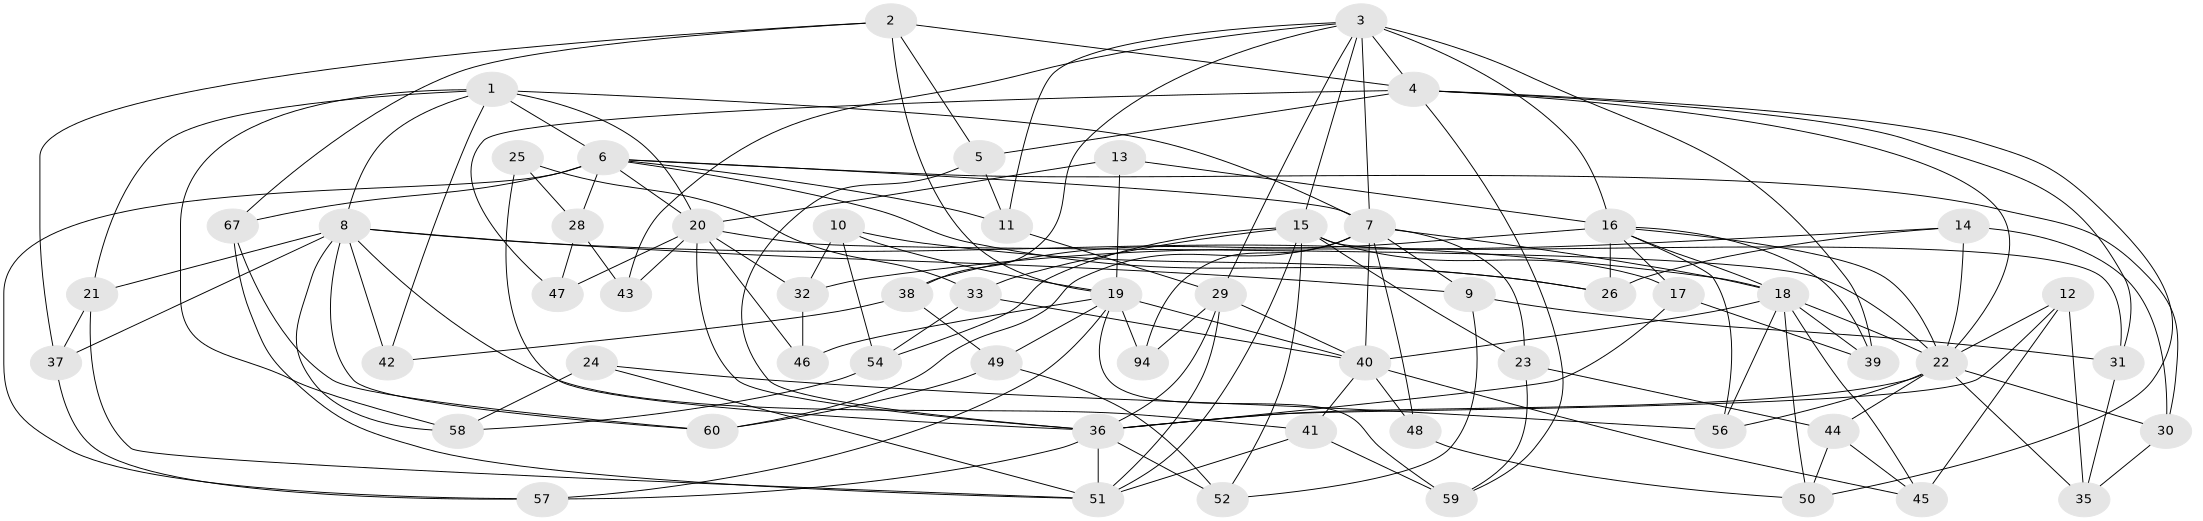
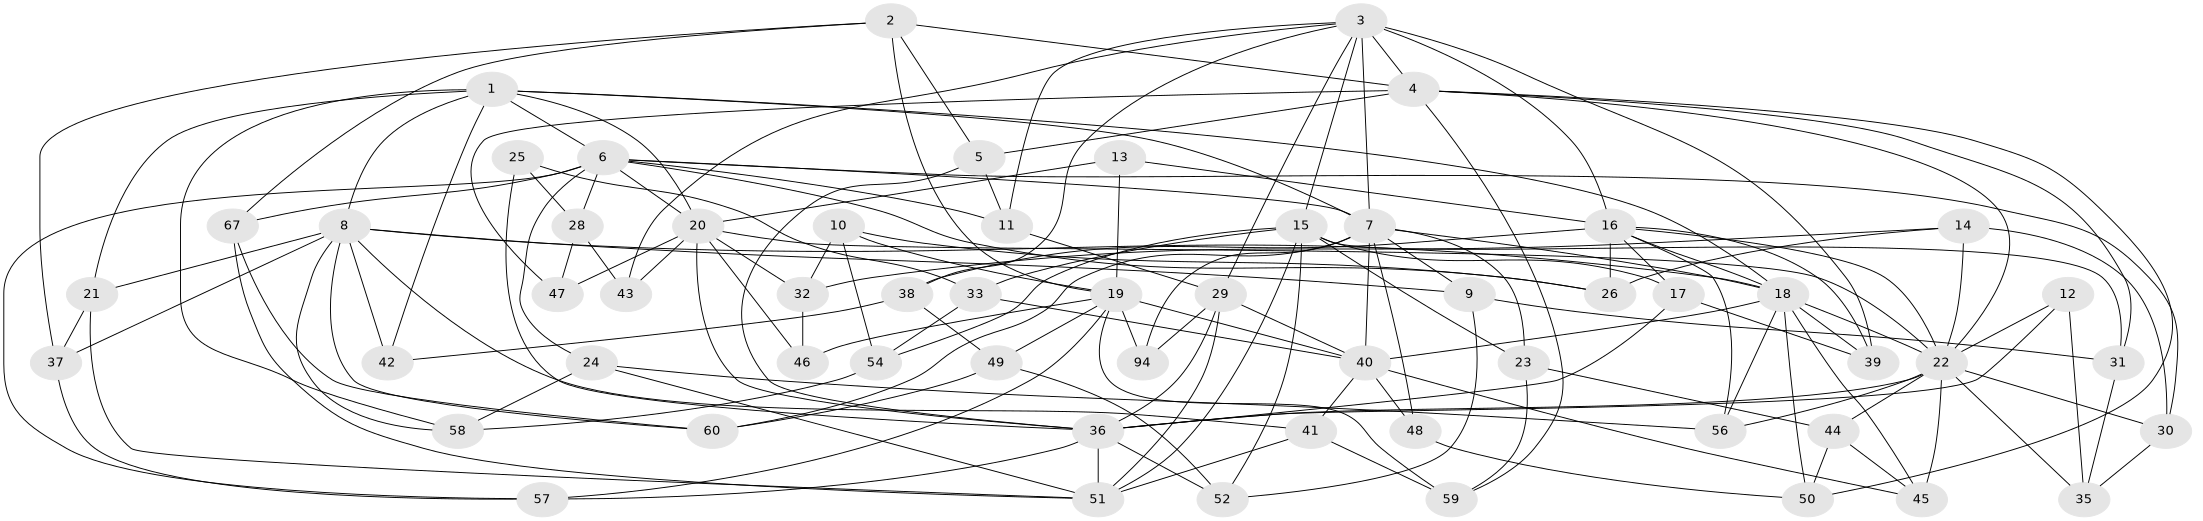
none -> (1123, 128)
none -> (526, 257)
(1995, 397) -> (1938, 432)
